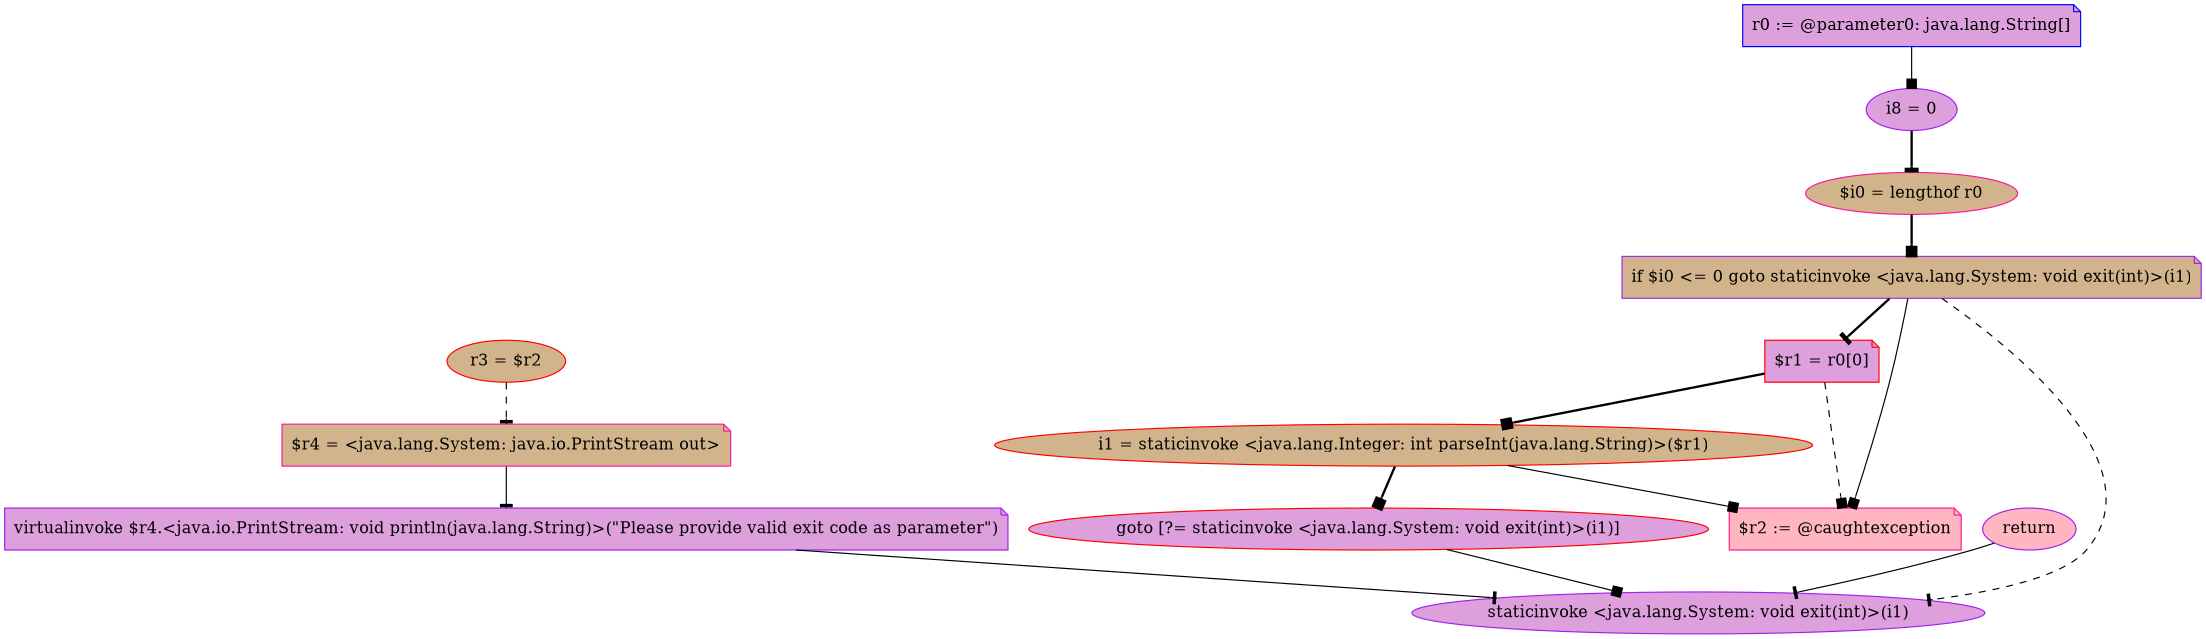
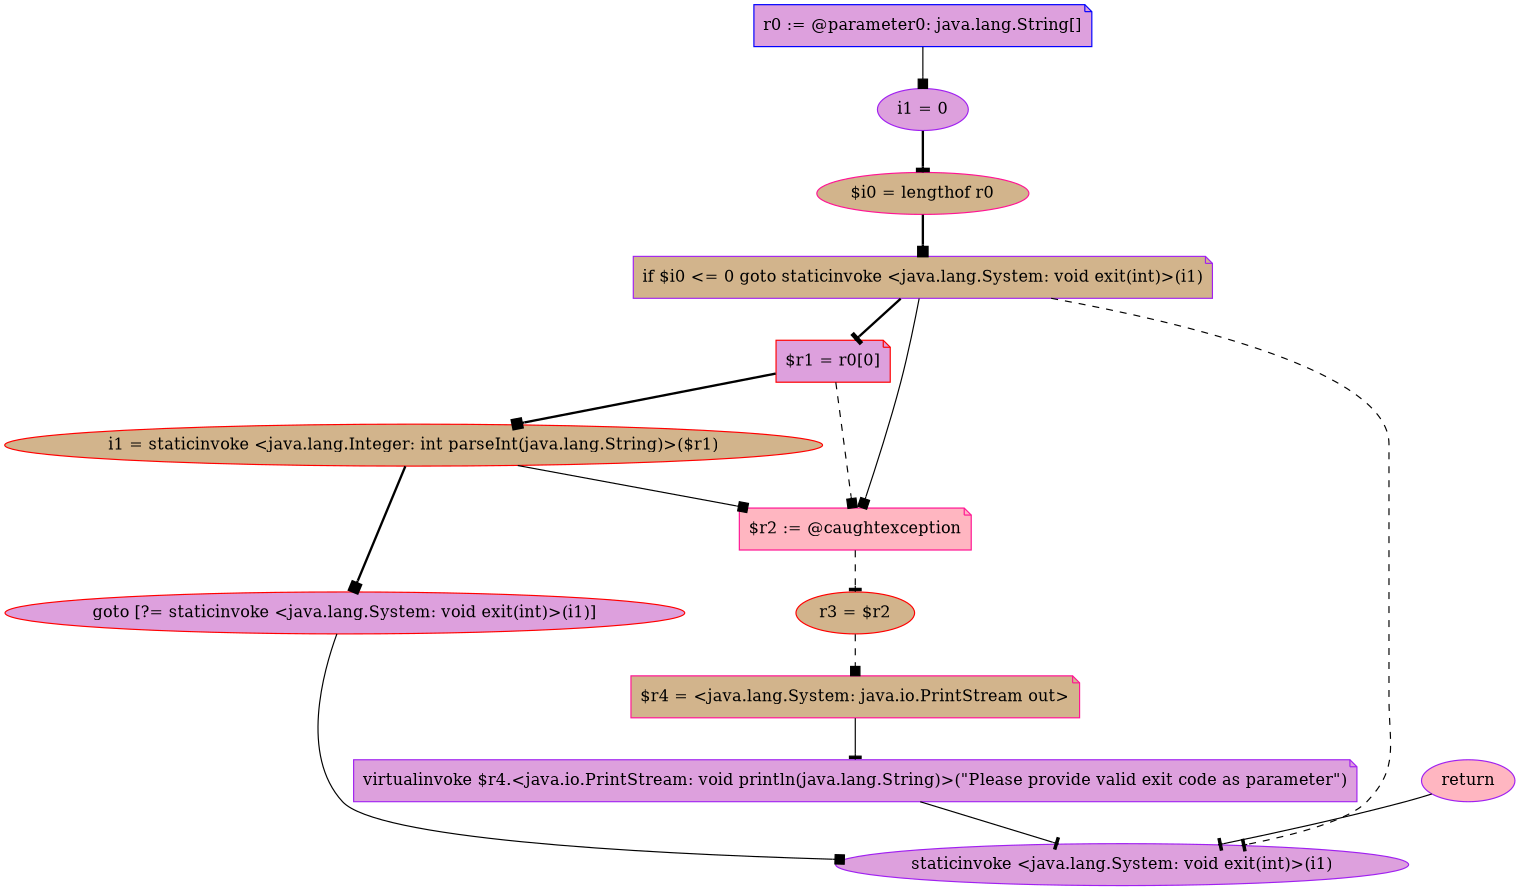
(1912, 110) -> (923, 110)
(506, 400) -> (855, 649)
none -> (855, 568)
